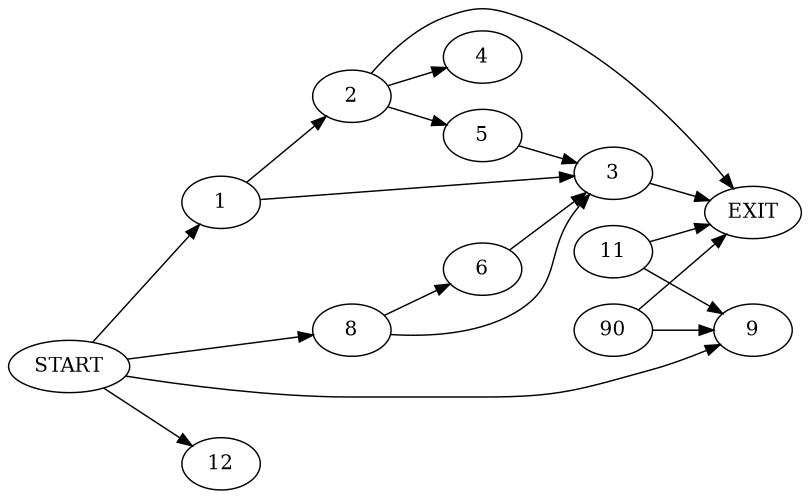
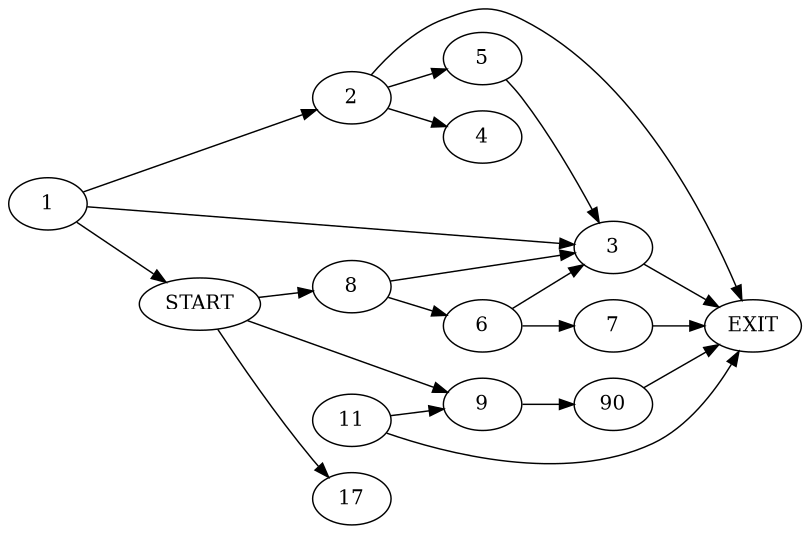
(141, 289) -> (115, 248)
none -> (613, 326)
(676, 330) -> (541, 404)
(221, 464) -> (352, 499)
